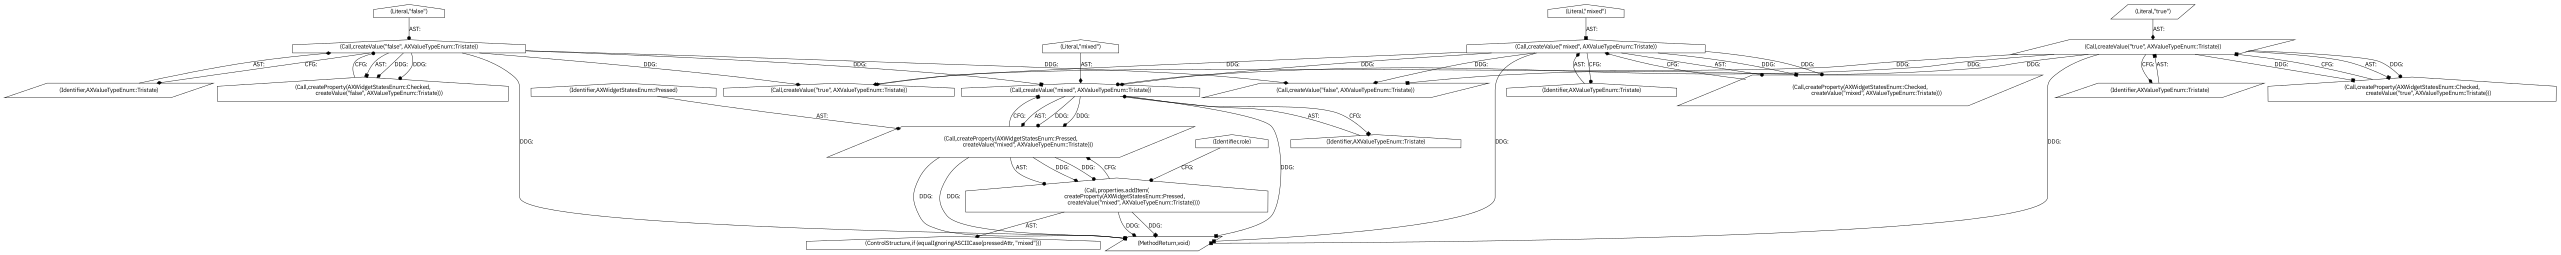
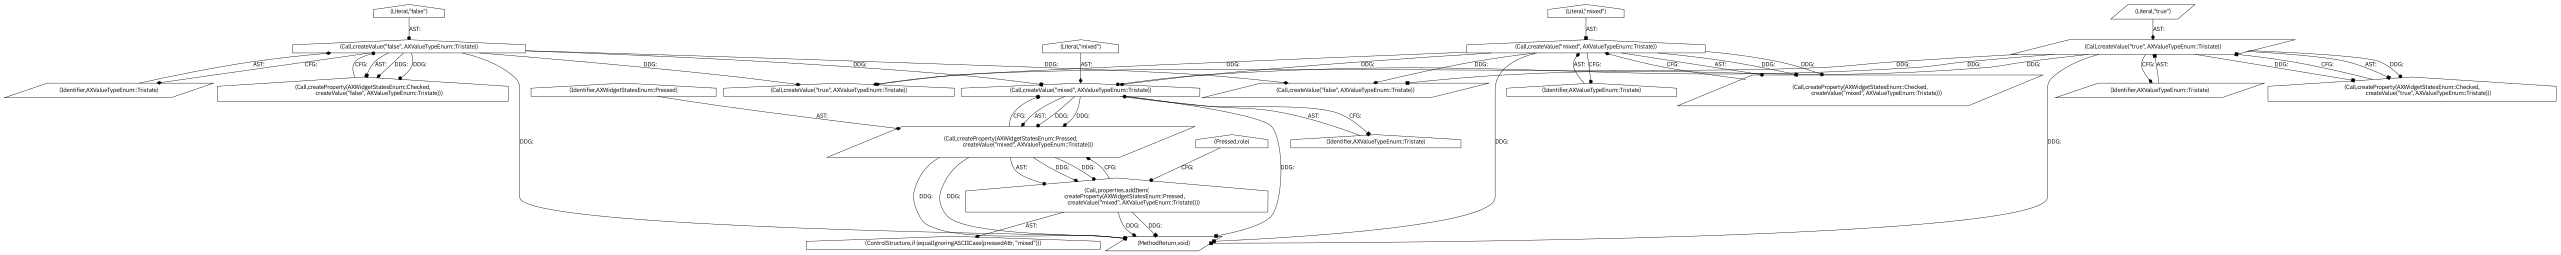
(1232, 142) -> (1232, 142)
